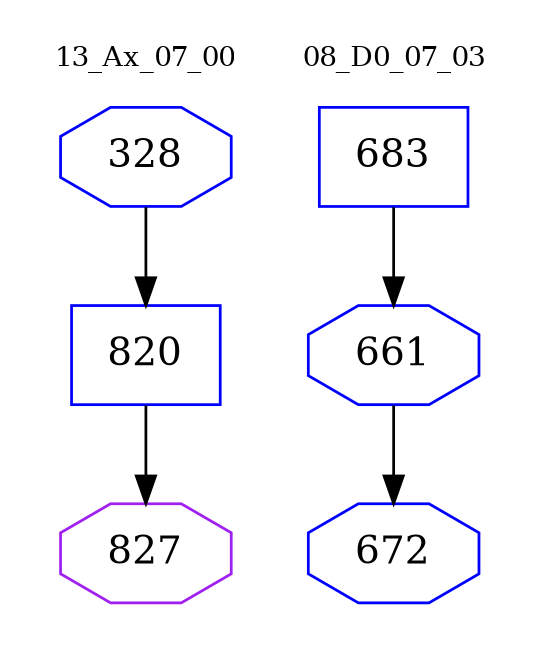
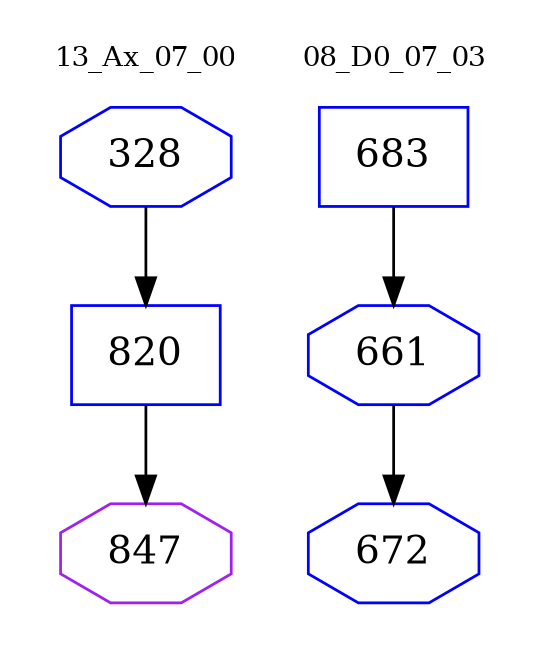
(146, 553) -> (146, 553)
